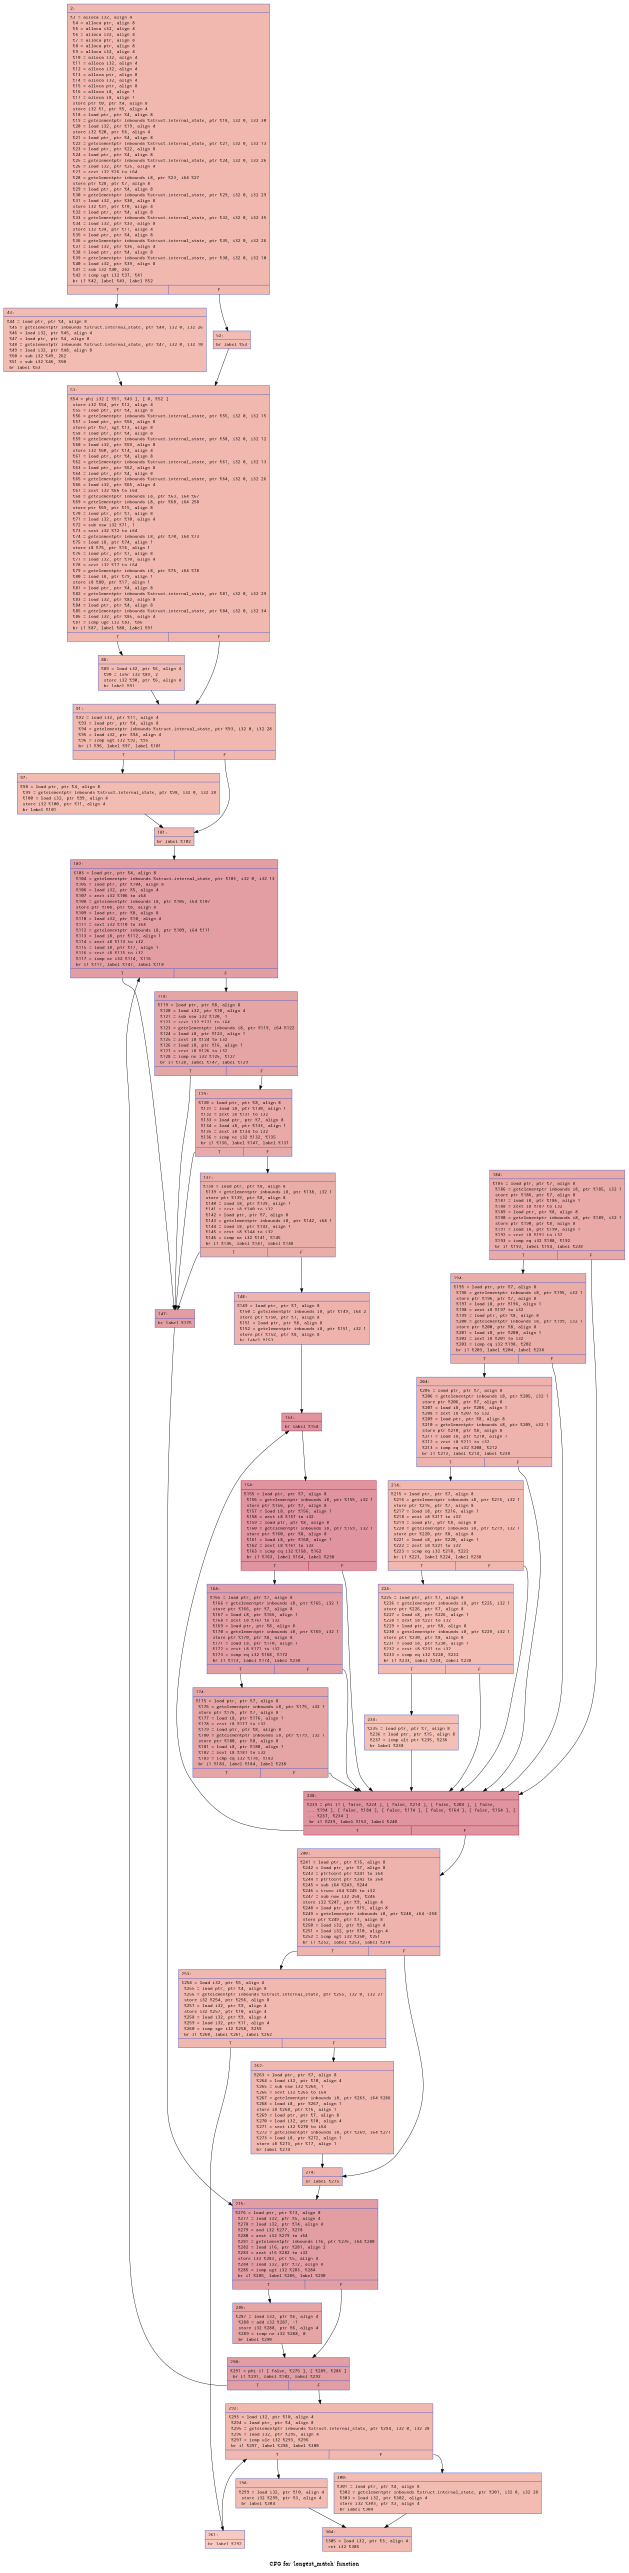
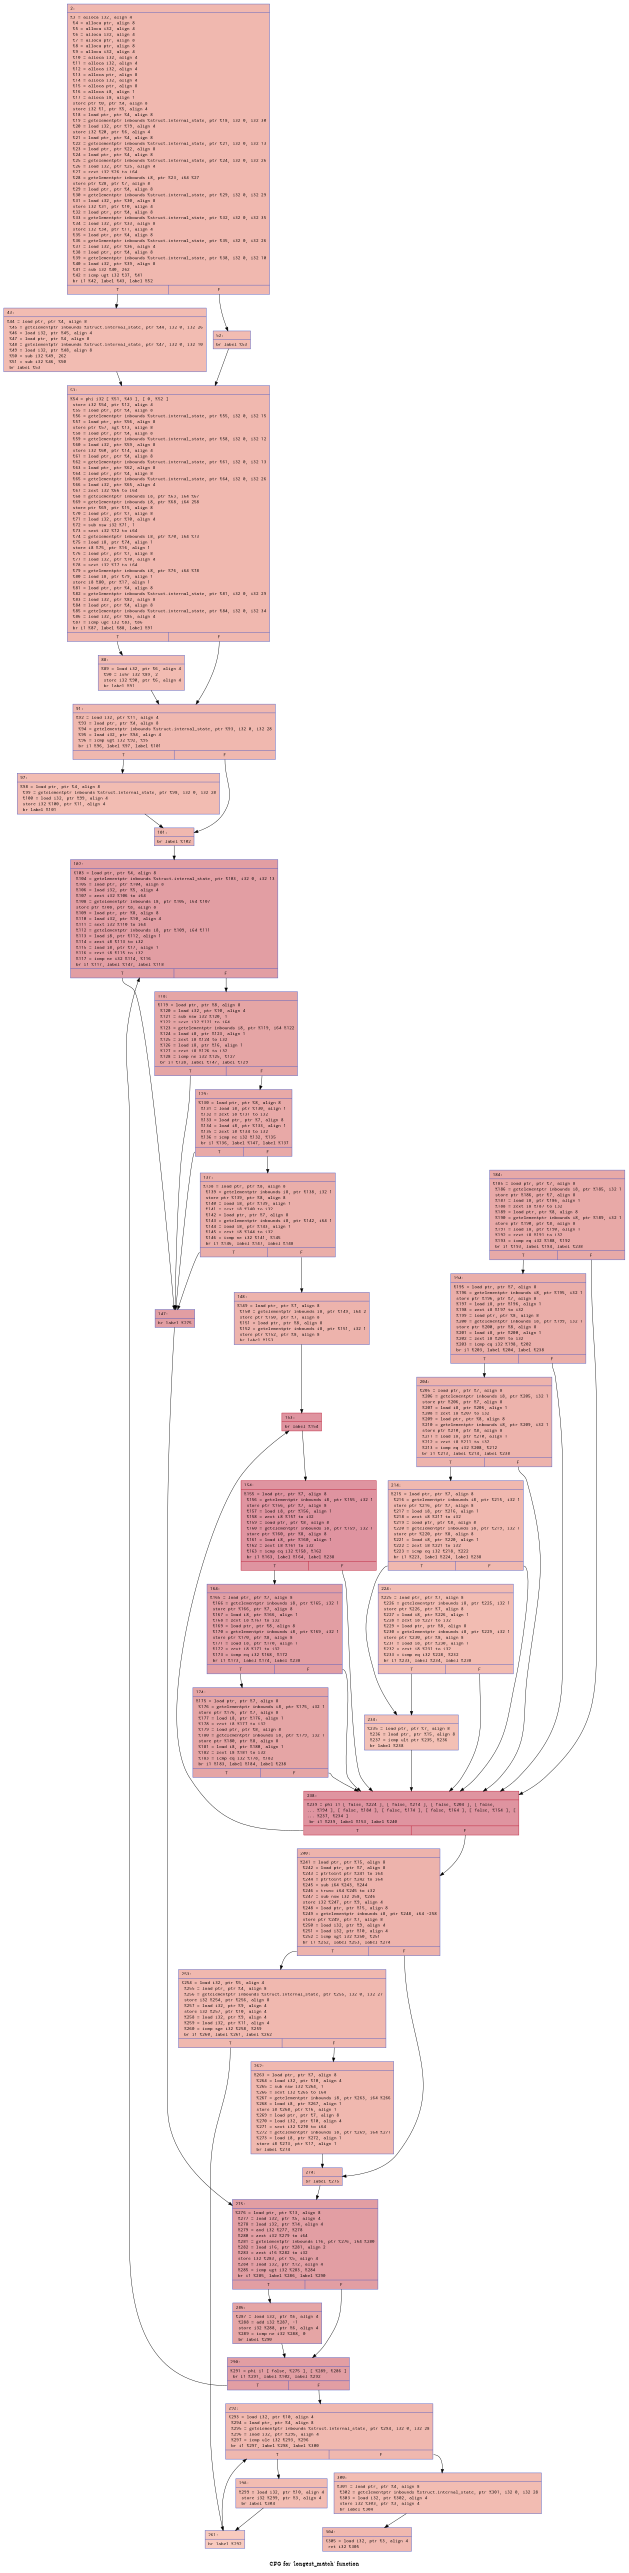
(422, 1575) -> (367, 1639)
(326, 2517) -> (251, 2518)
